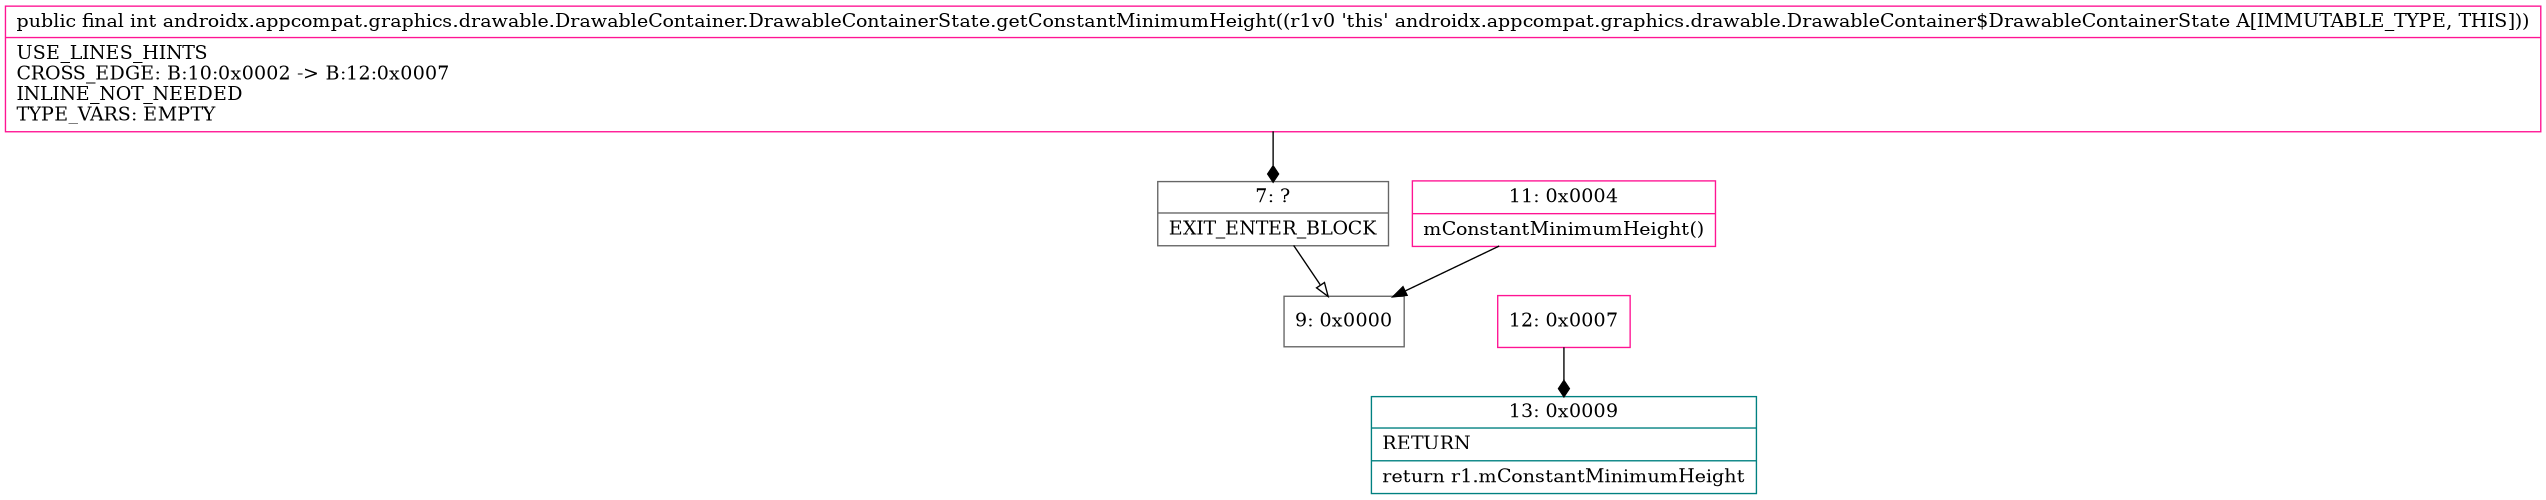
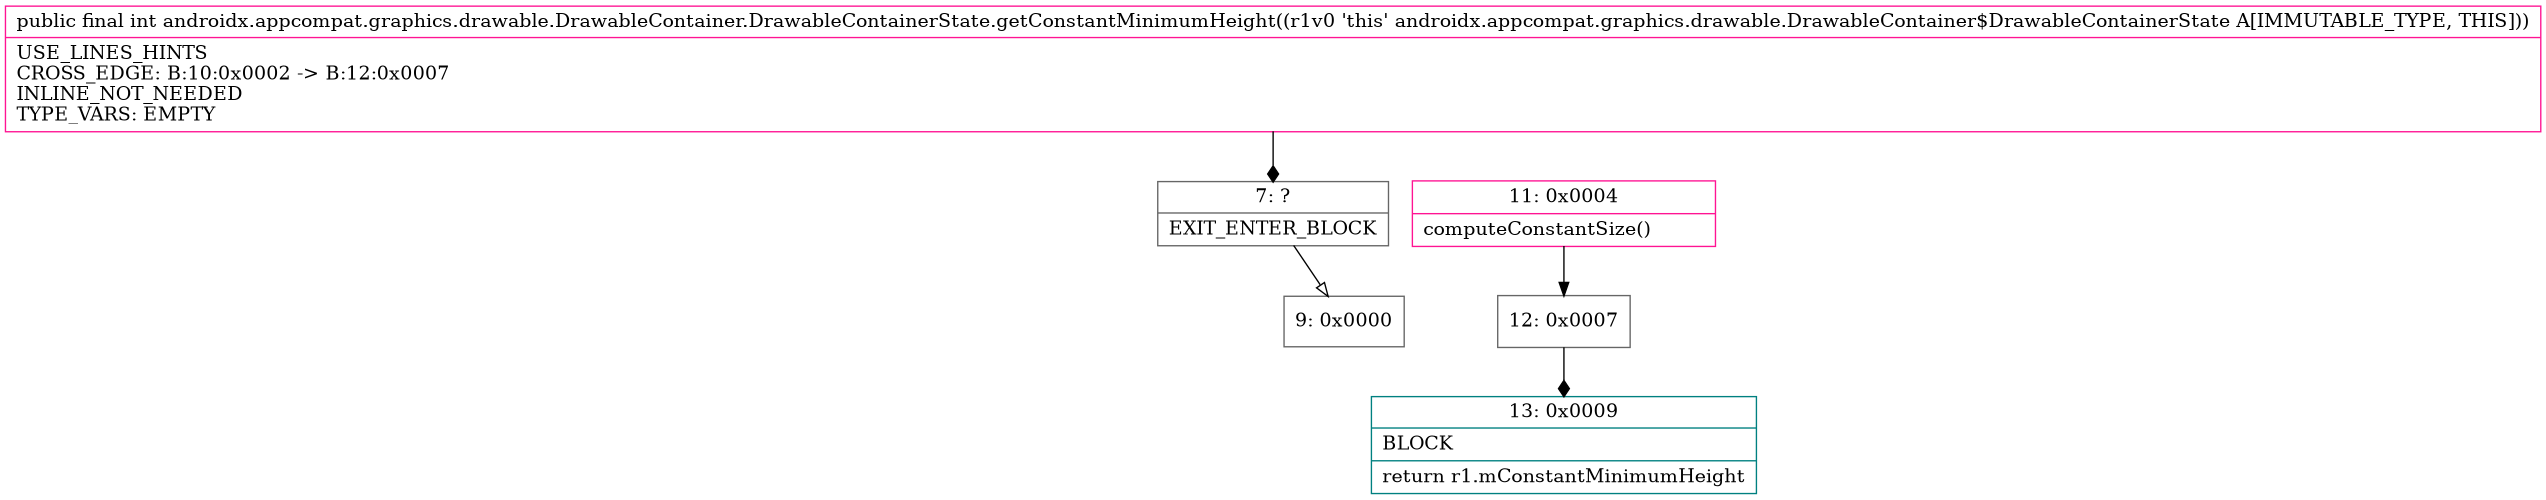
(1564, 229) -> (1537, 229)
(1452, 268) -> (1564, 264)
(1564, 322) -> (1564, 322)
(1427, 444) -> (1418, 444)
